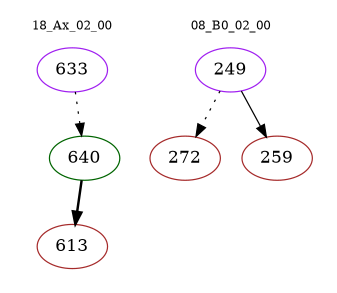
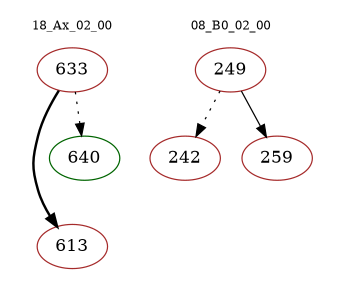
(72, 70) -> (72, 70)
(231, 70) -> (231, 70)
(185, 158) -> (185, 158)
(79, 196) -> (34, 153)
